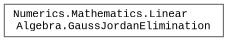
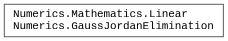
(114, 21) -> (114, 21)
